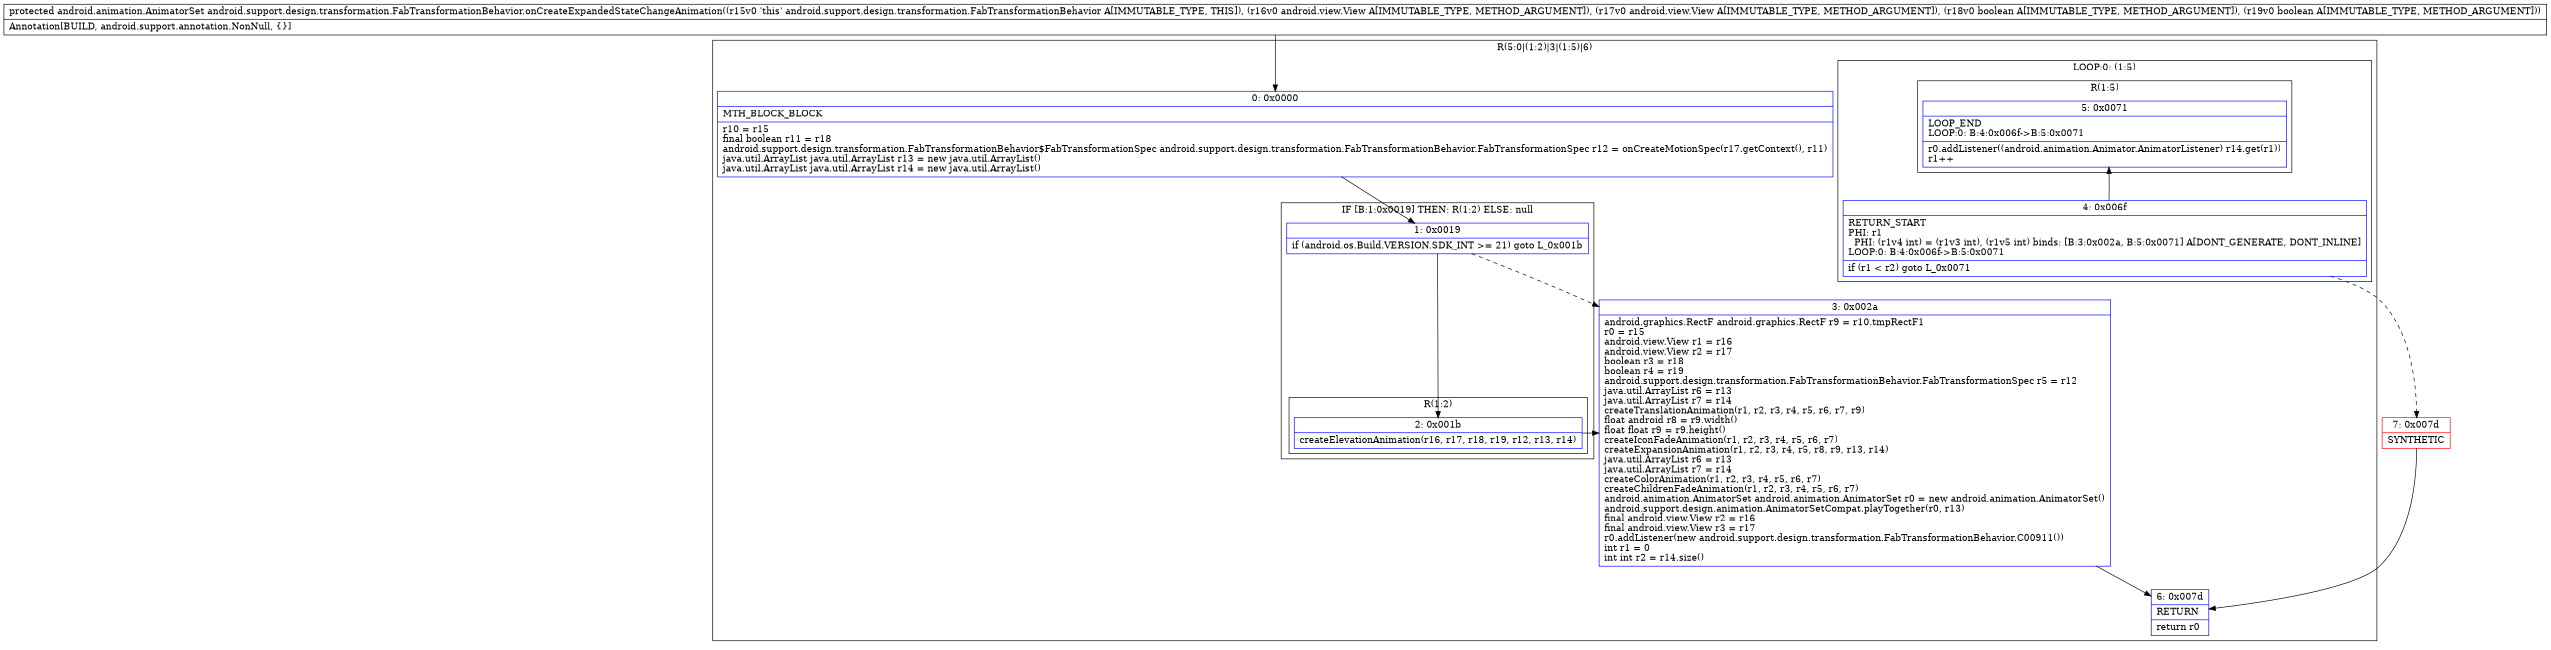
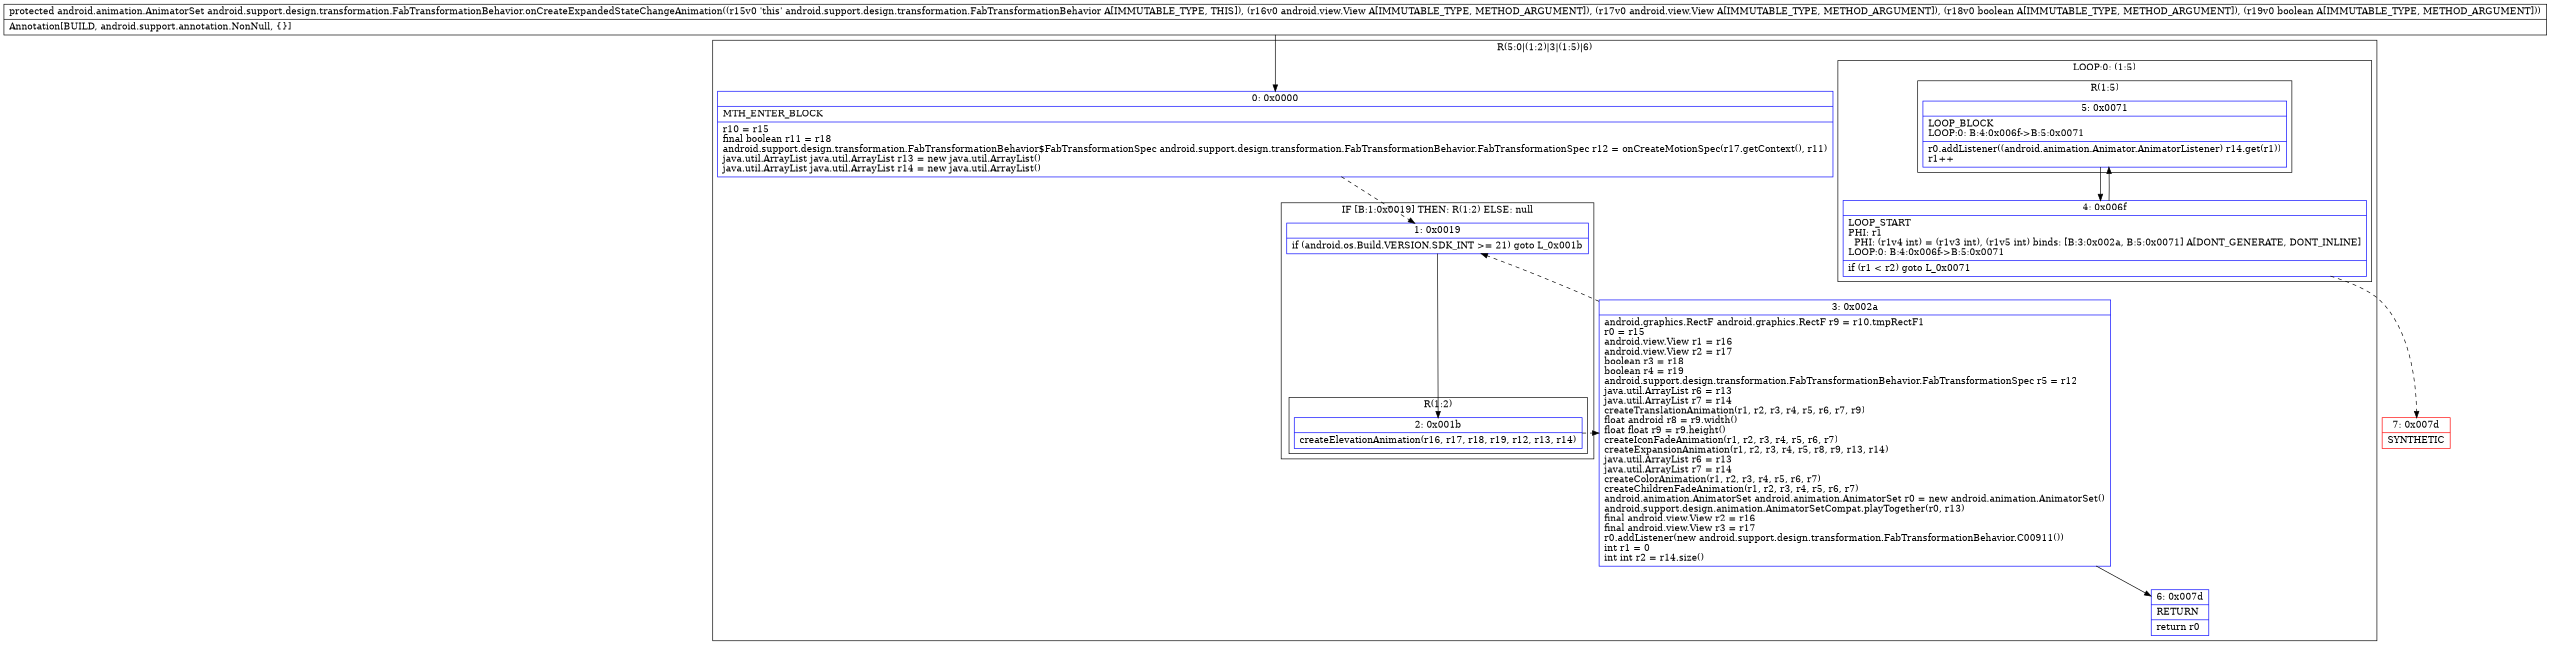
(773, 114) -> (773, 114)
(1955, 124) -> (1961, 124)
none -> (2100, 181)
(1375, 198) -> (1375, 198)
(1887, 223) -> (1880, 223)
(1533, 278) -> (1543, 278)
(1587, 433) -> (1587, 433)
(2361, 577) -> none
